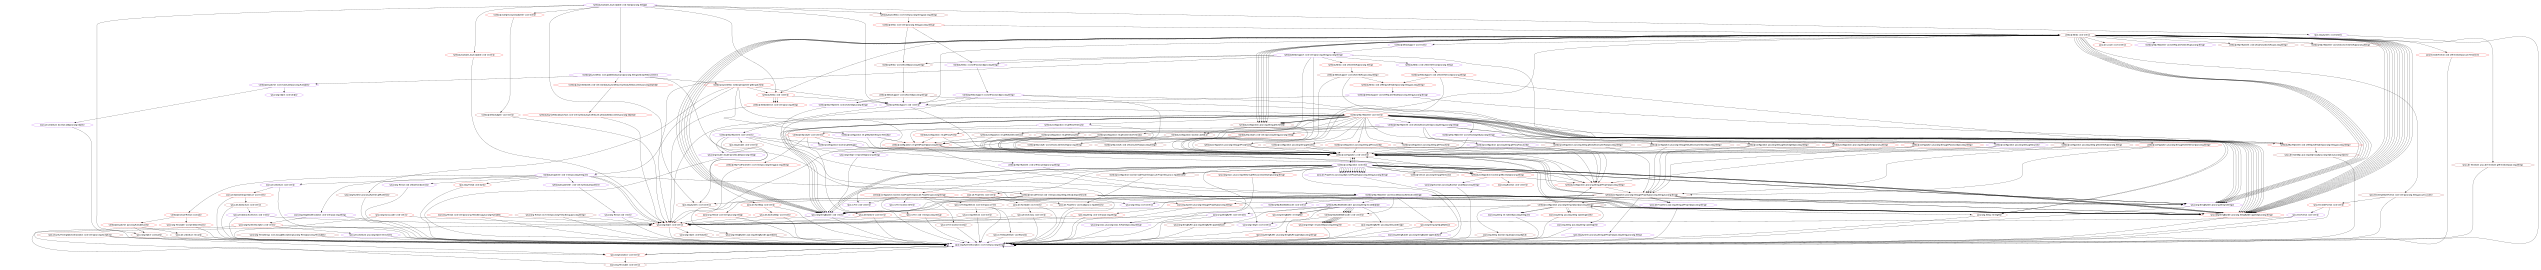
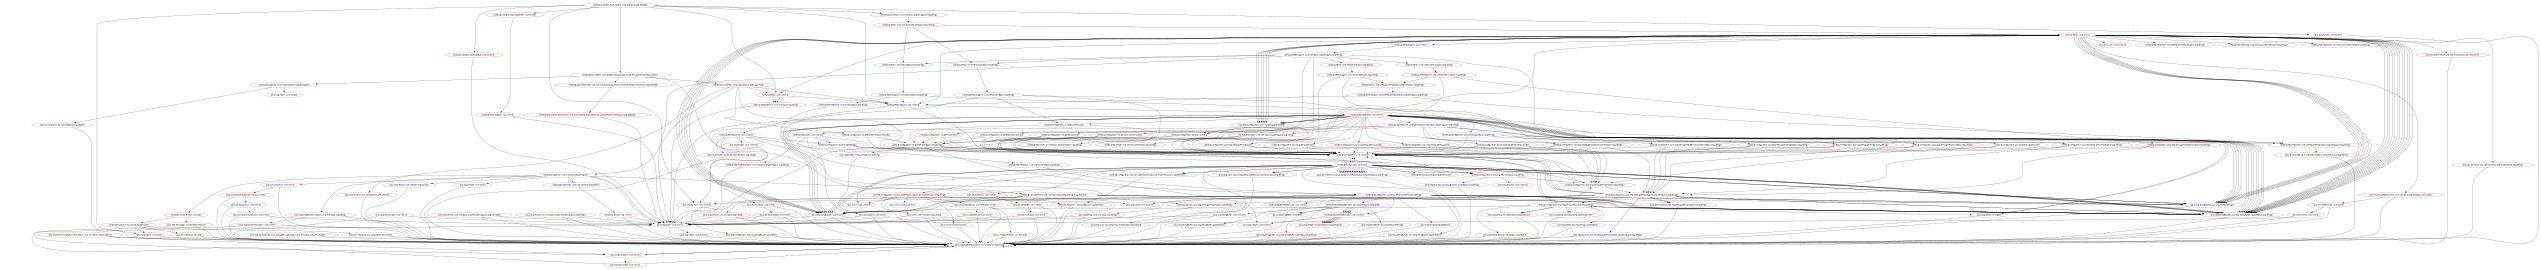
(945, 100) -> (1026, 110)
(313, 230) -> (254, 230)
